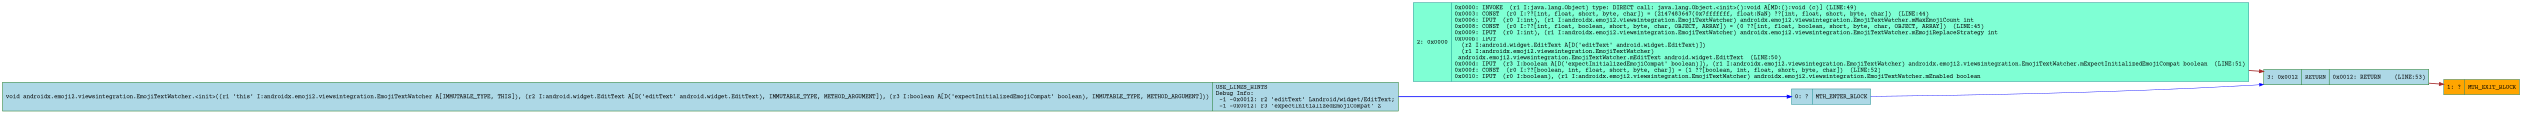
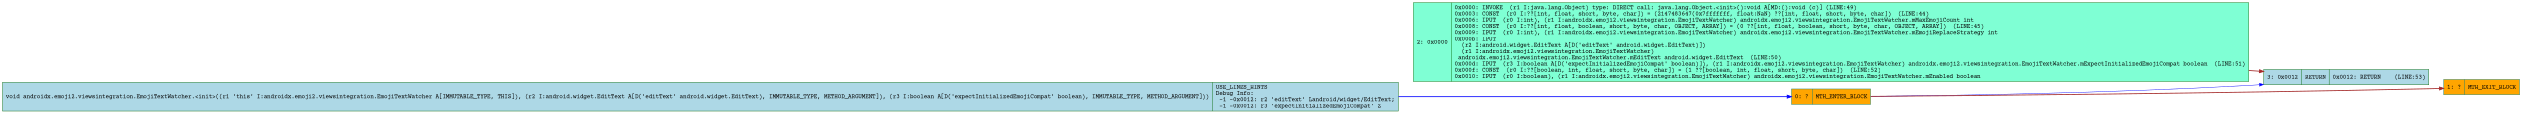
(1831, 42) -> (1831, 42)
(2434, 84) -> (2155, 93)
(1831, 97) -> (1831, 97)
